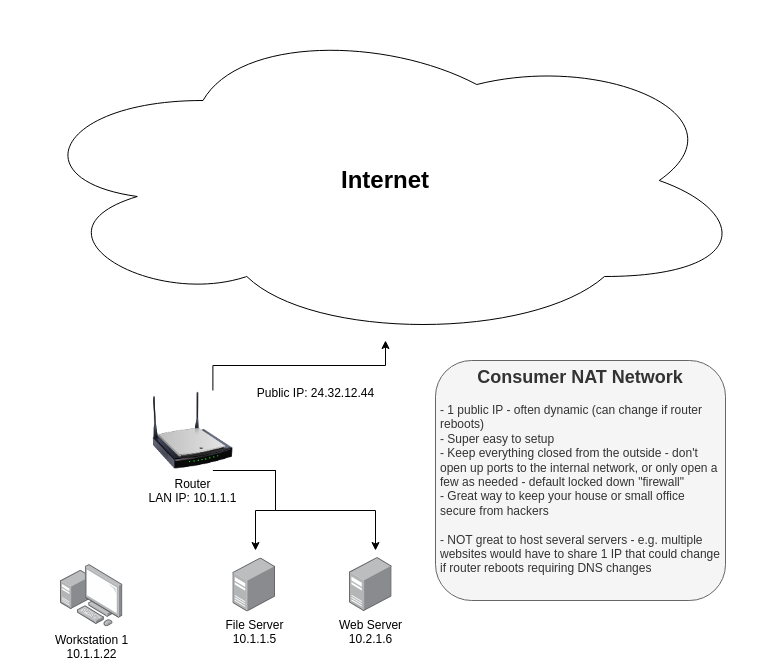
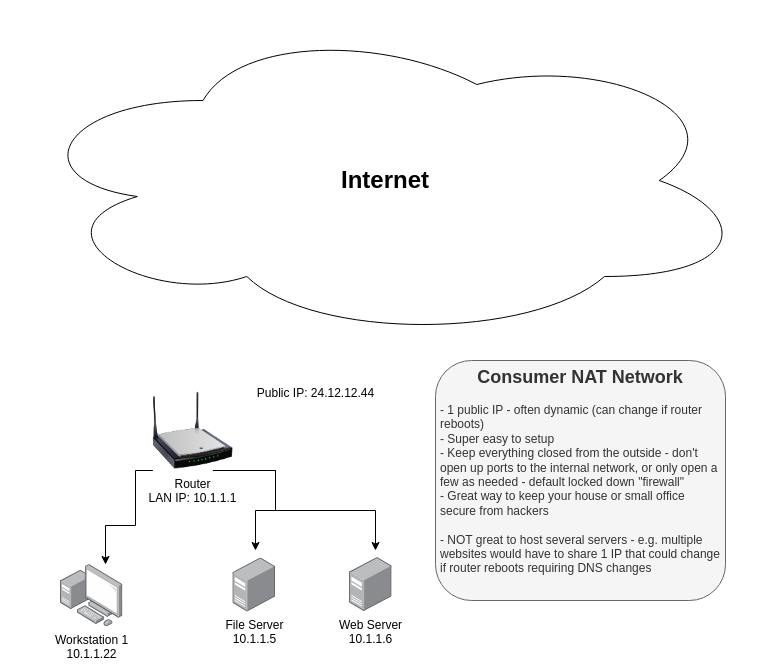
(295, 366) -> none
(316, 394) -> (316, 394)
none -> (136, 521)
(371, 633) -> (371, 633)
